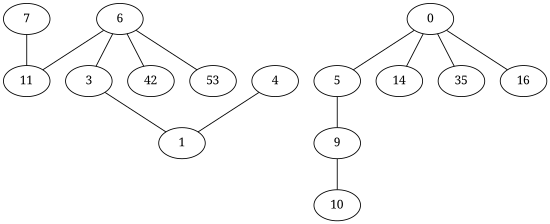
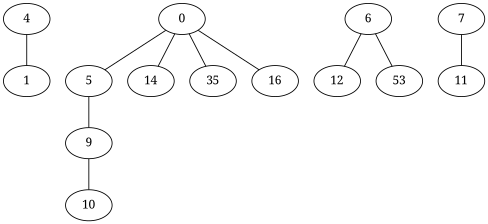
(73, 50) -> none
(89, 81) -> none
(151, 81) -> (337, 81)
